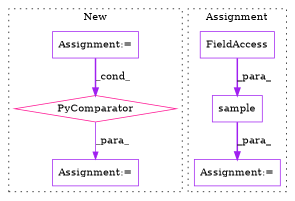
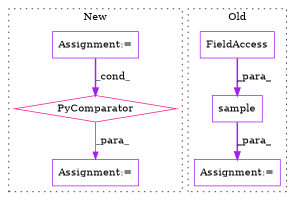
(237, 17) -> (237, 17)
